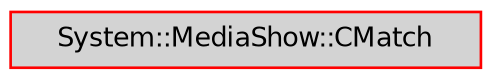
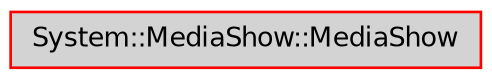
(246, 40) -> (246, 40)
